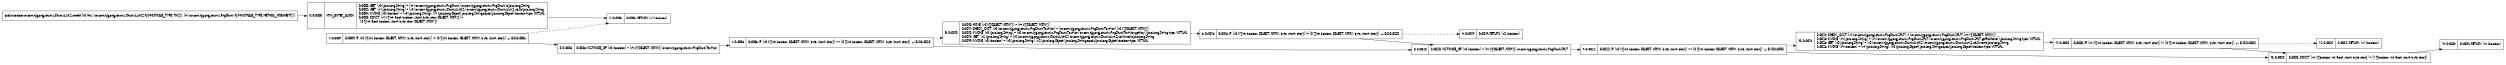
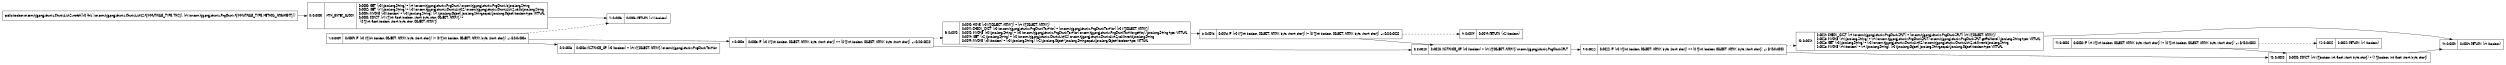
(1194, 34) -> (1194, 34)
(2047, 42) -> (2247, 28)
(723, 46) -> (628, 40)
